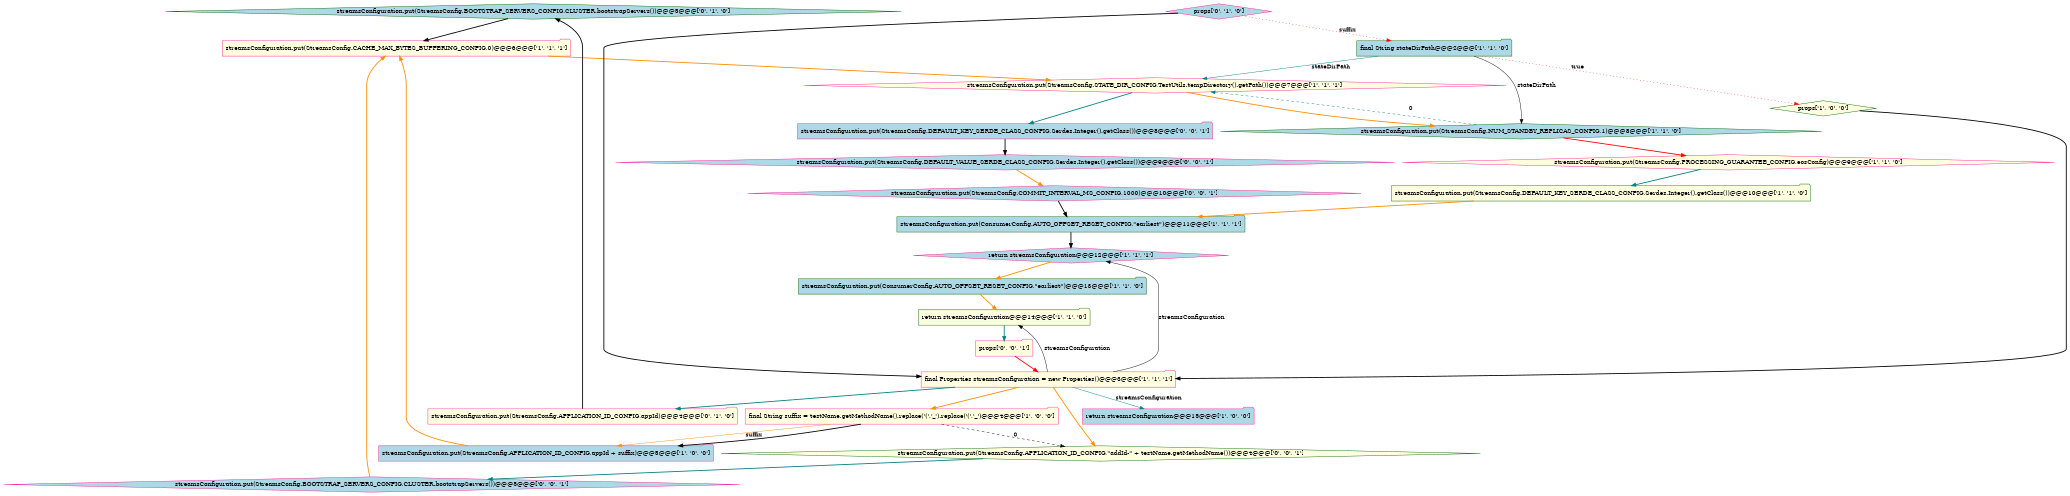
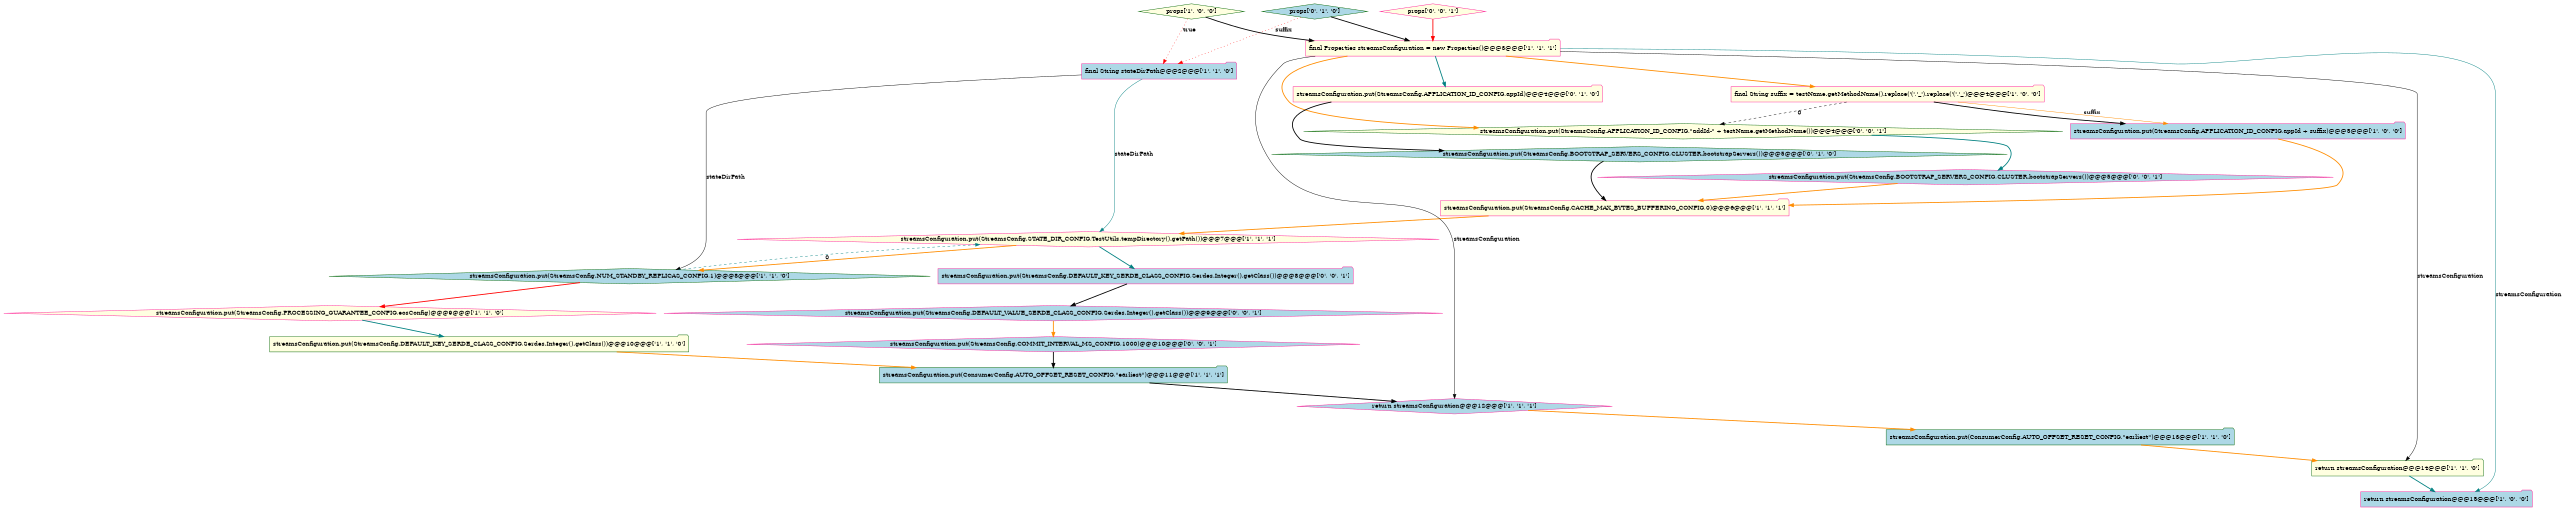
(1219, 11) -> (1315, 11)
(1434, 48) -> (1159, 71)
(1638, 80) -> (1177, 39)
(1004, 331) -> (2420, 483)
(1004, 349) -> (1433, 11)
